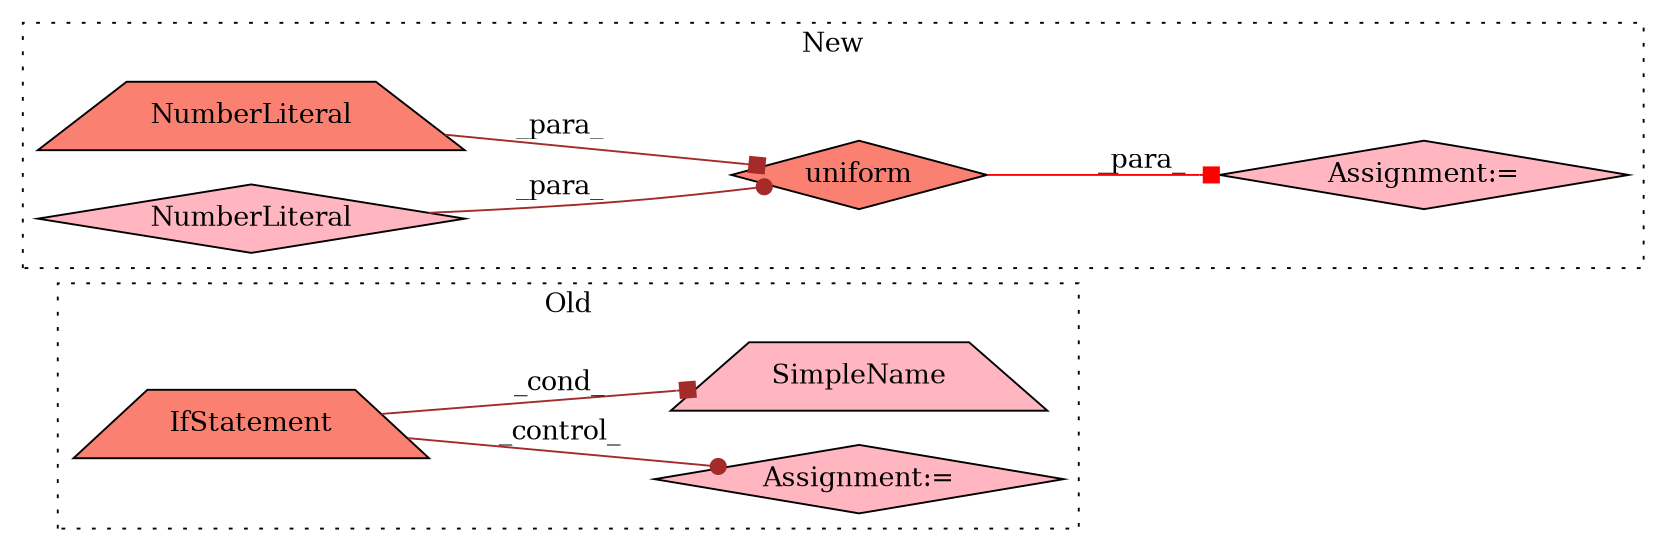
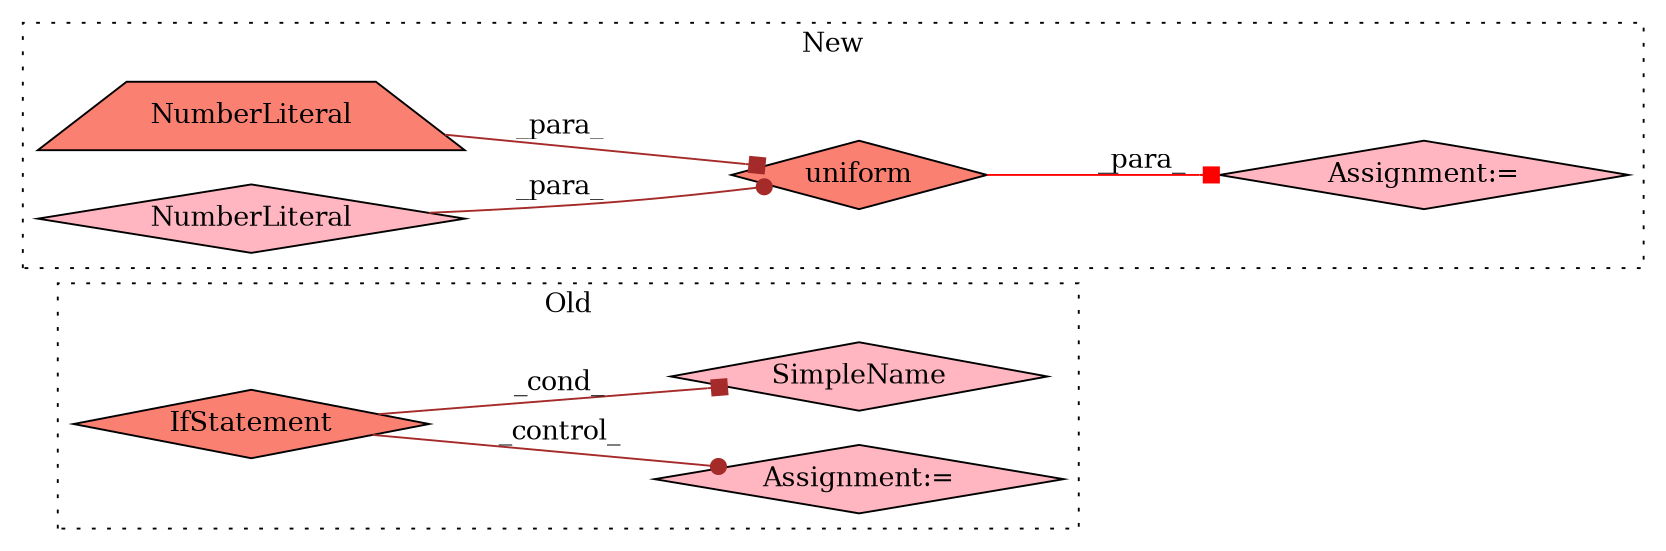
(859, 376) -> (859, 376)
(251, 424) -> (251, 424)
